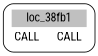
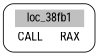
(48, 37) -> (49, 37)
